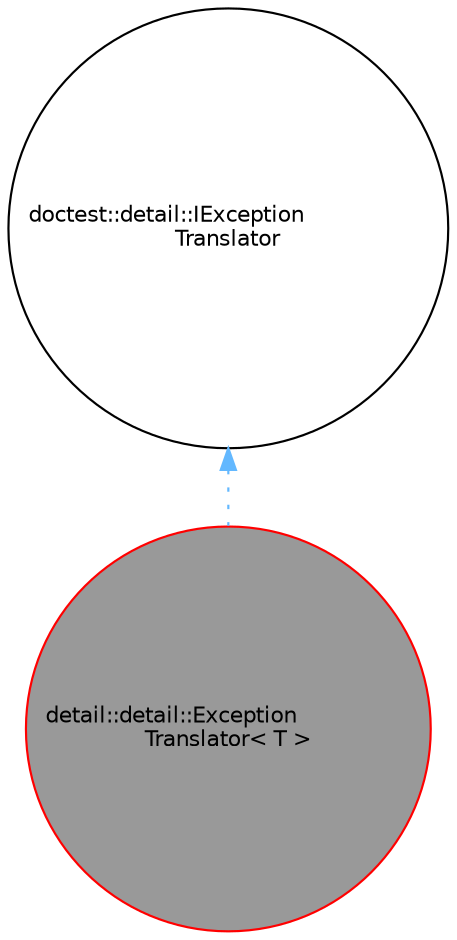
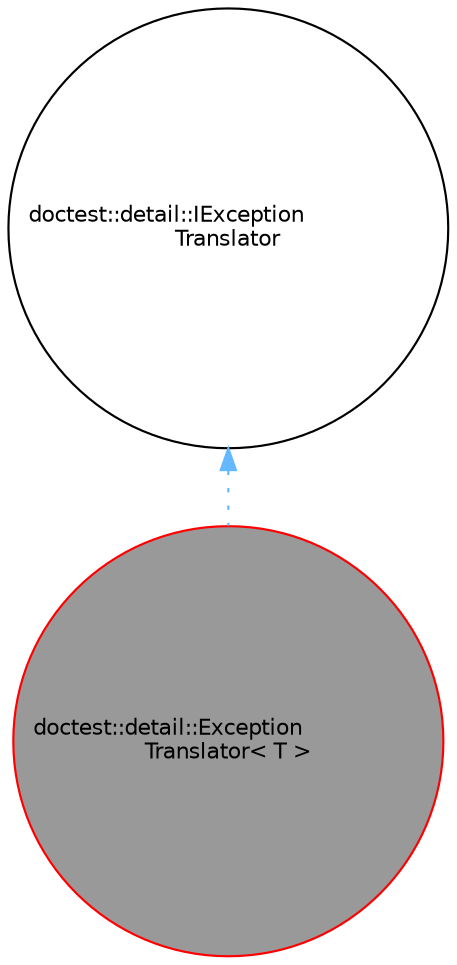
(228, 729) -> (228, 741)
